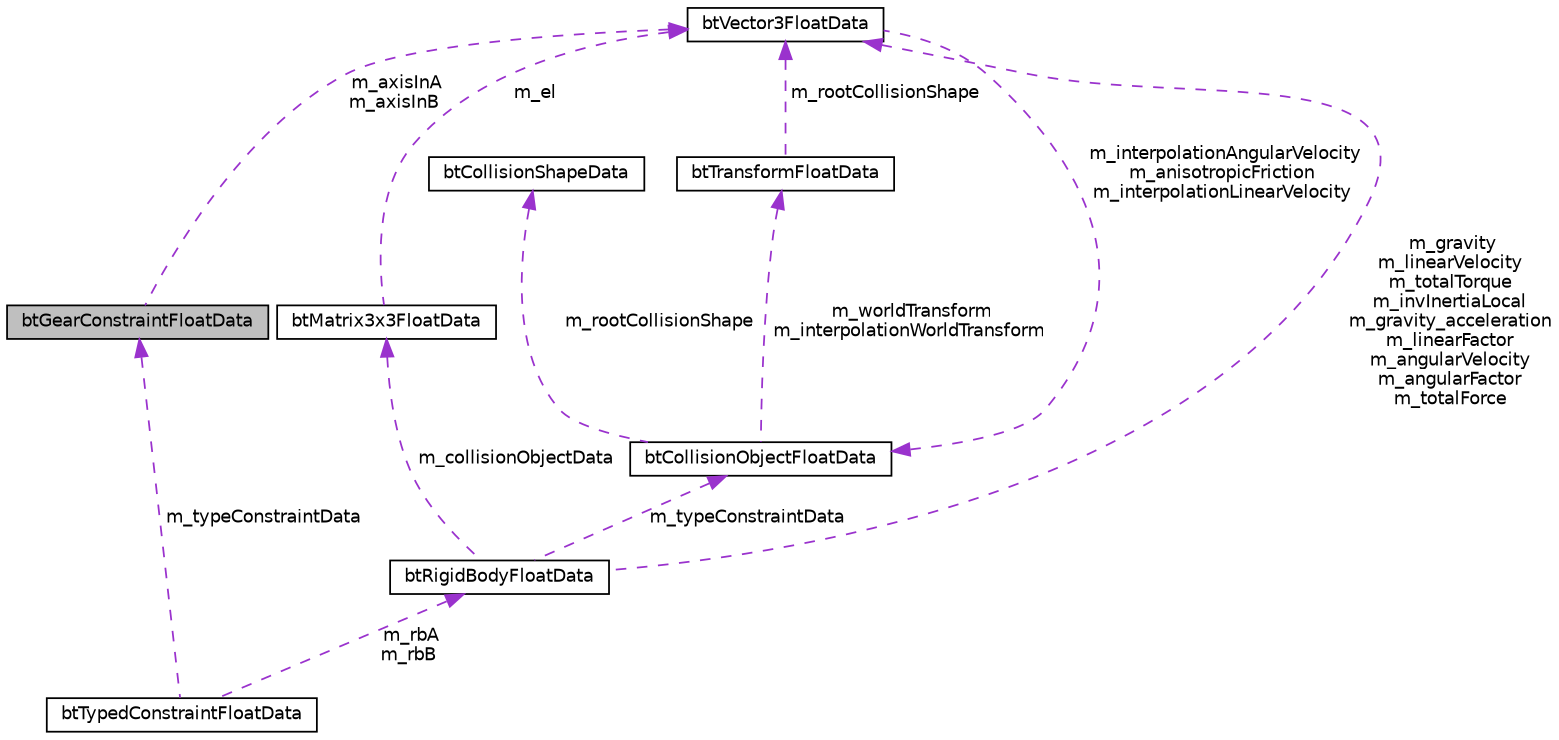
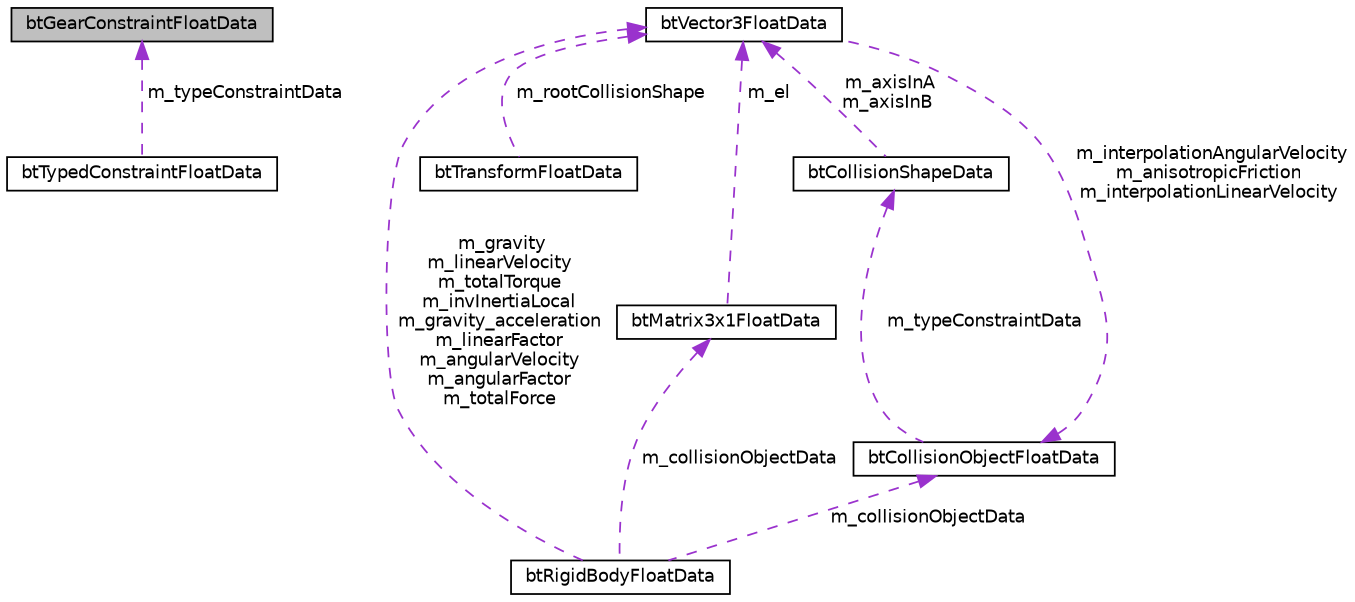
(354, 71) -> (832, 104)
(387, 322) -> (726, 322)
(657, 322) -> (982, 322)
(765, 325) -> none
(745, 518) -> (926, 518)
(332, 650) -> none
